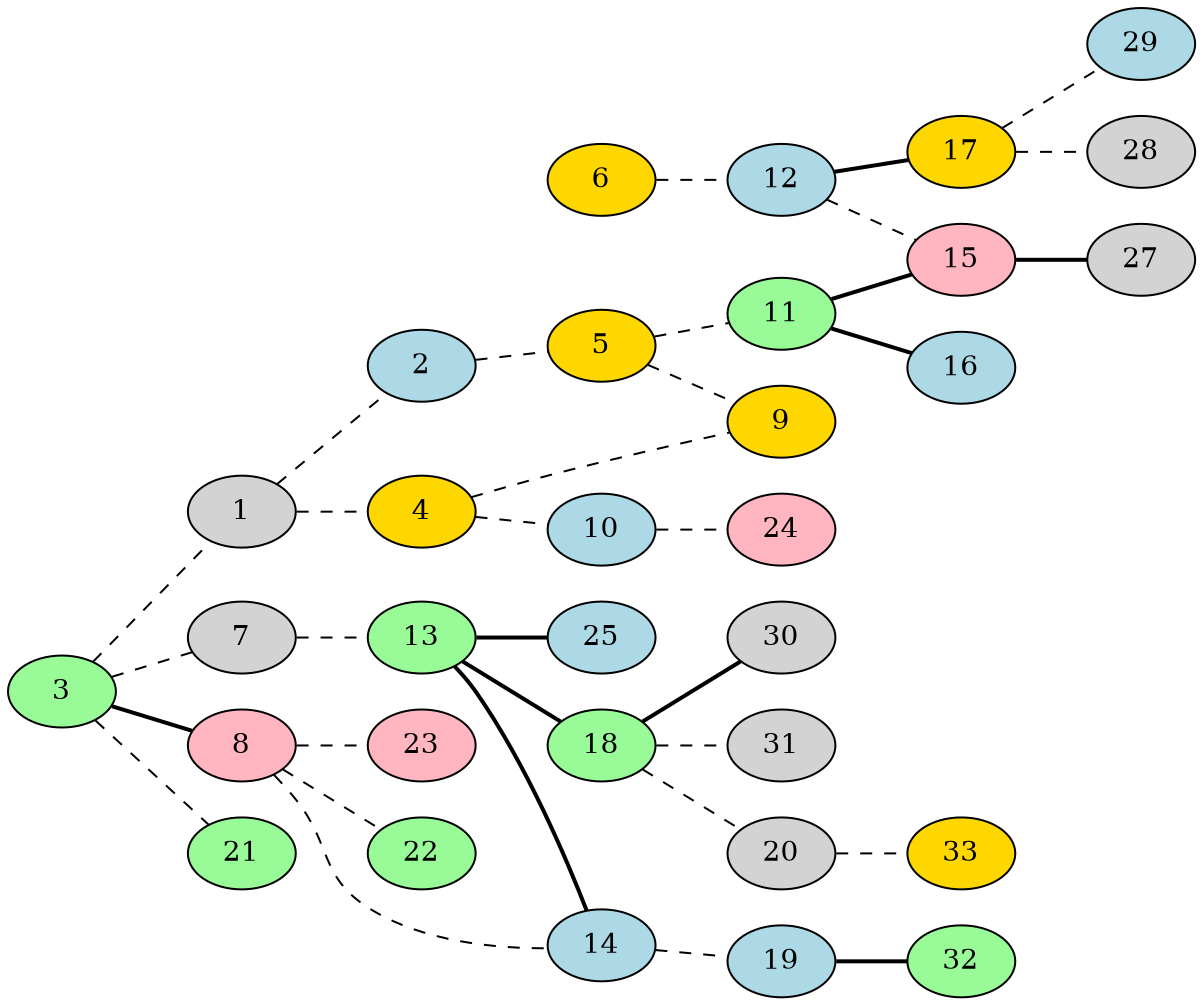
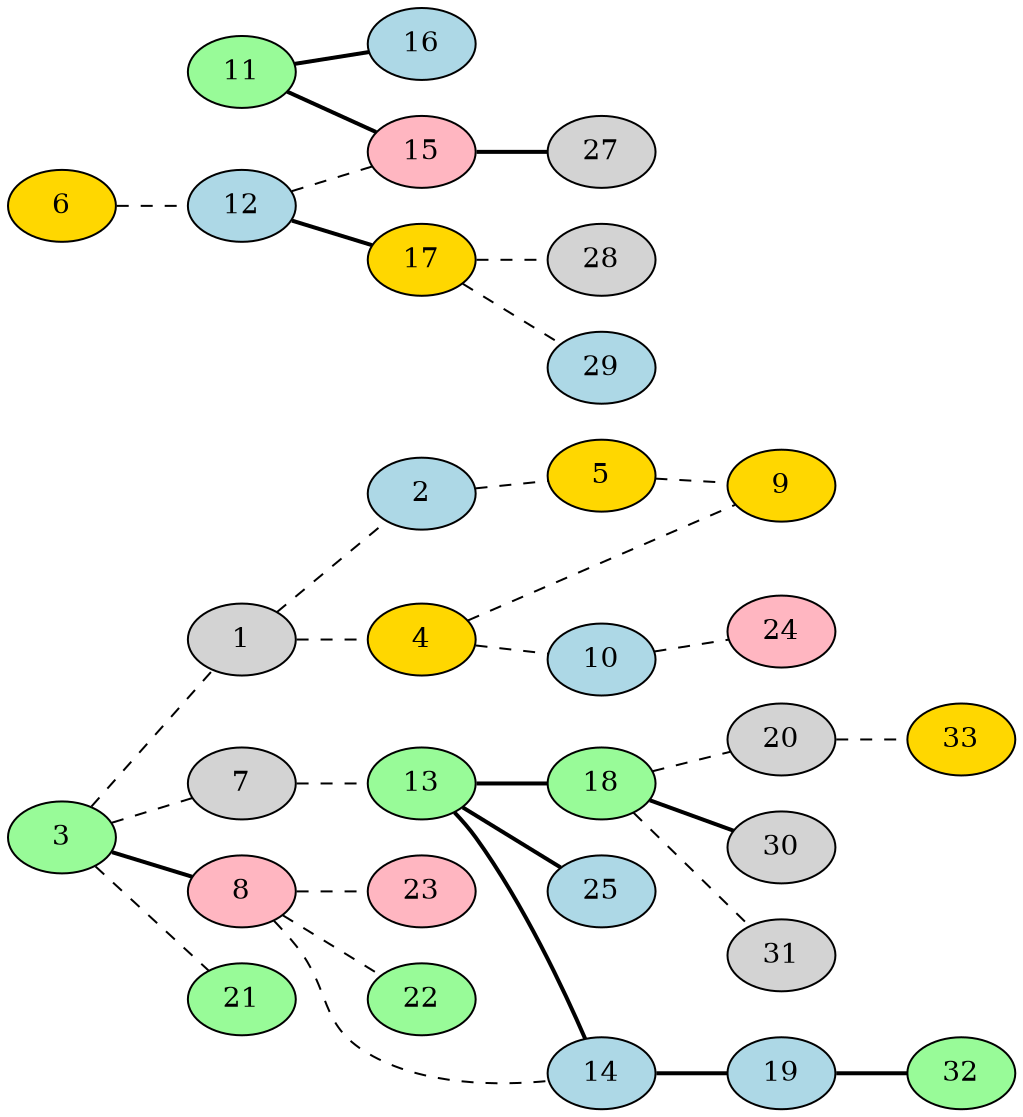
(692, 330) -> none
(691, 953) -> (692, 1073)
